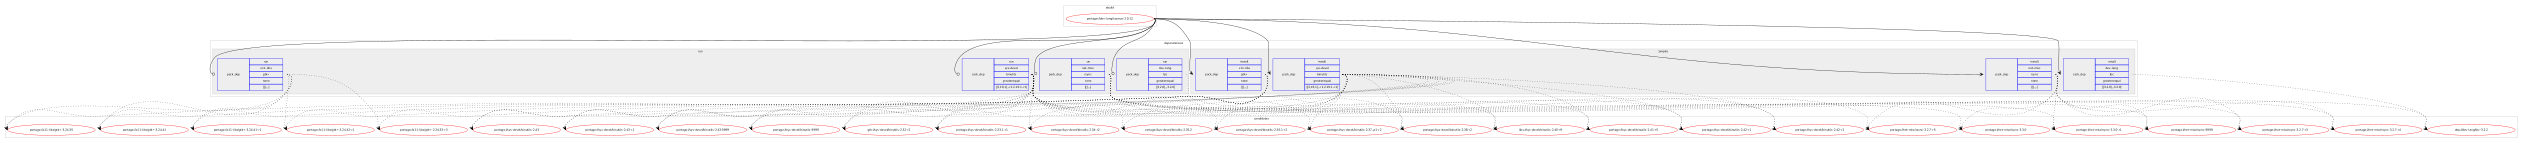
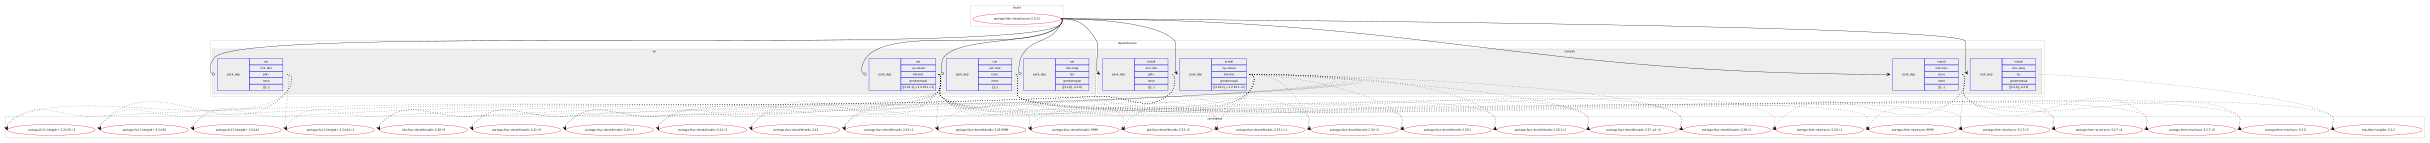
(238, 130) -> none
(2378, 130) -> (2099, 130)
